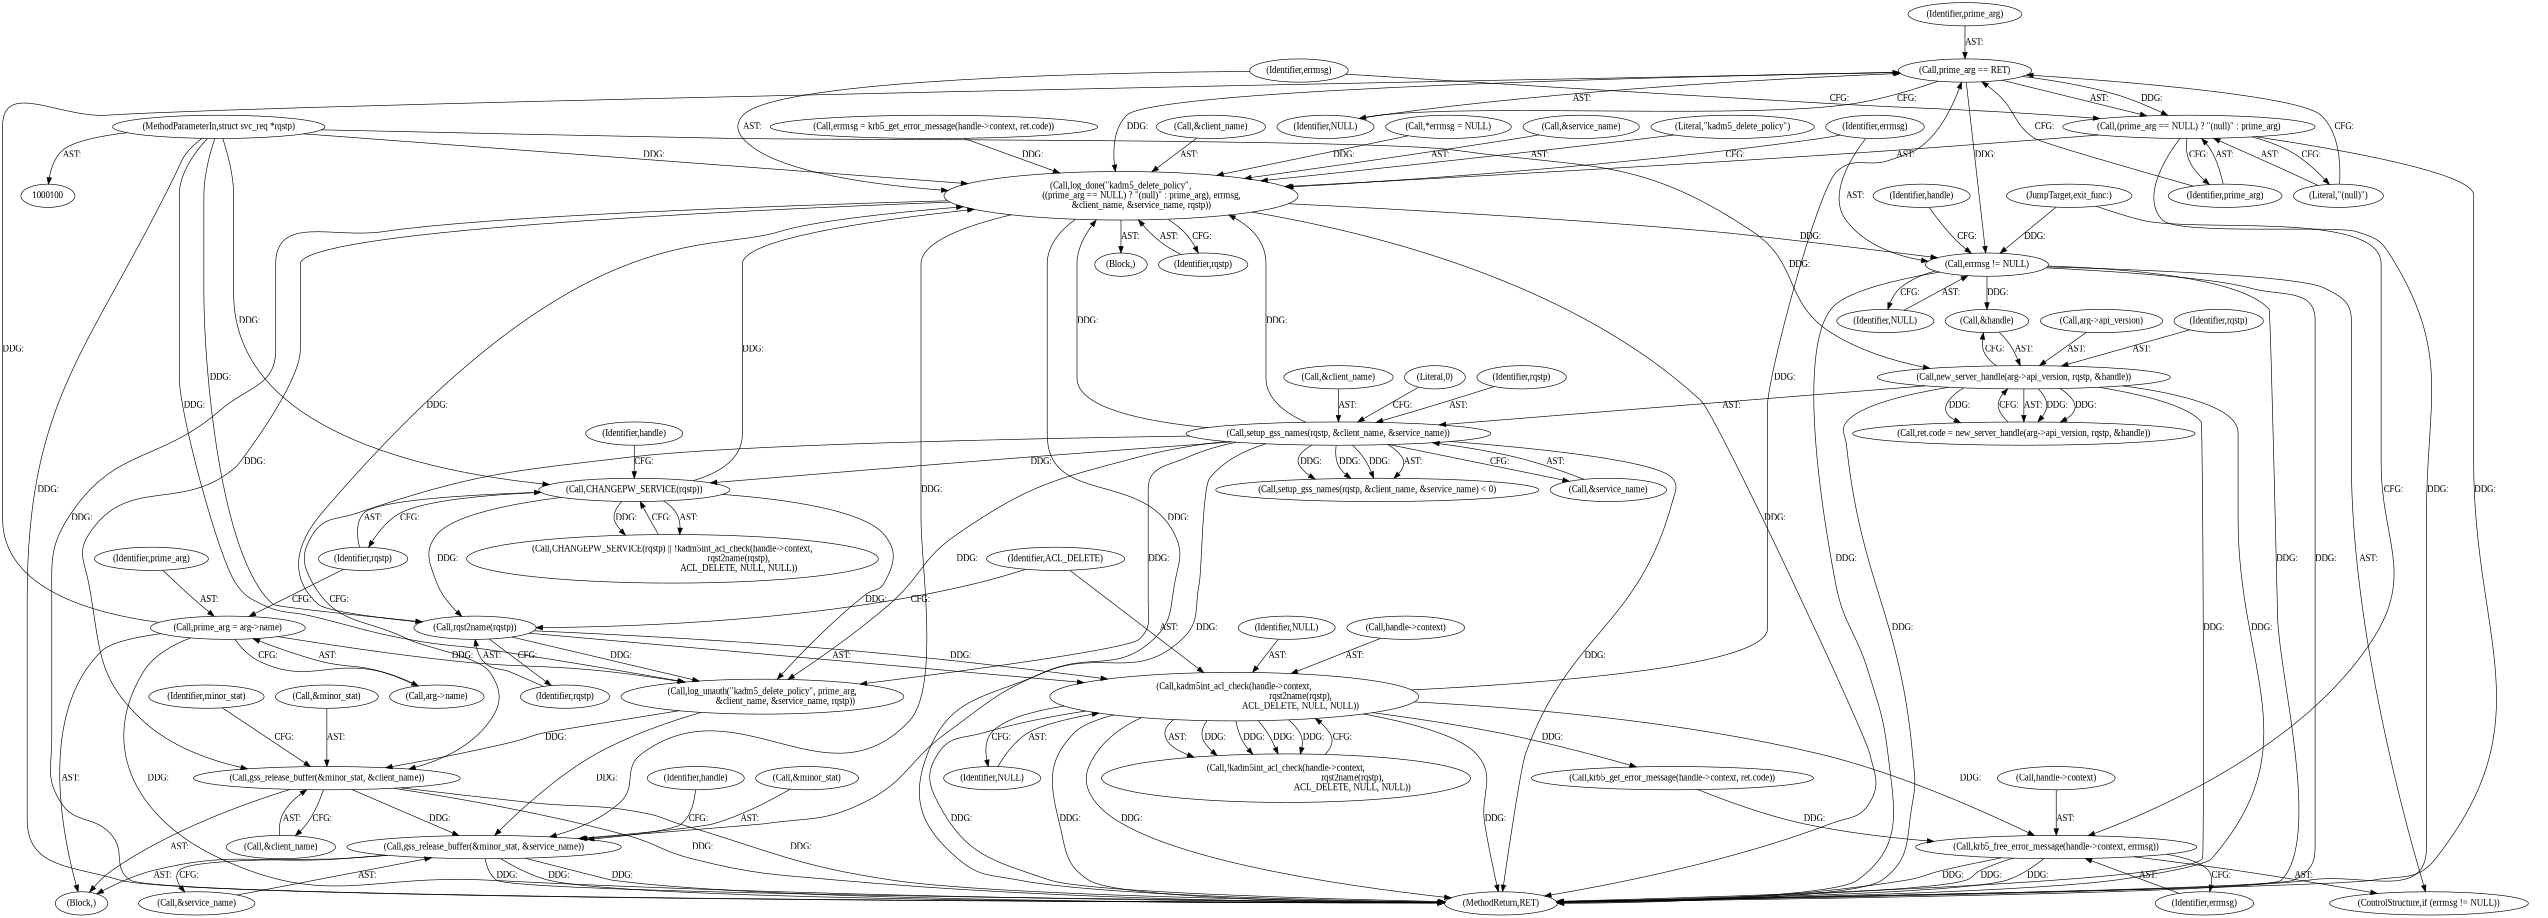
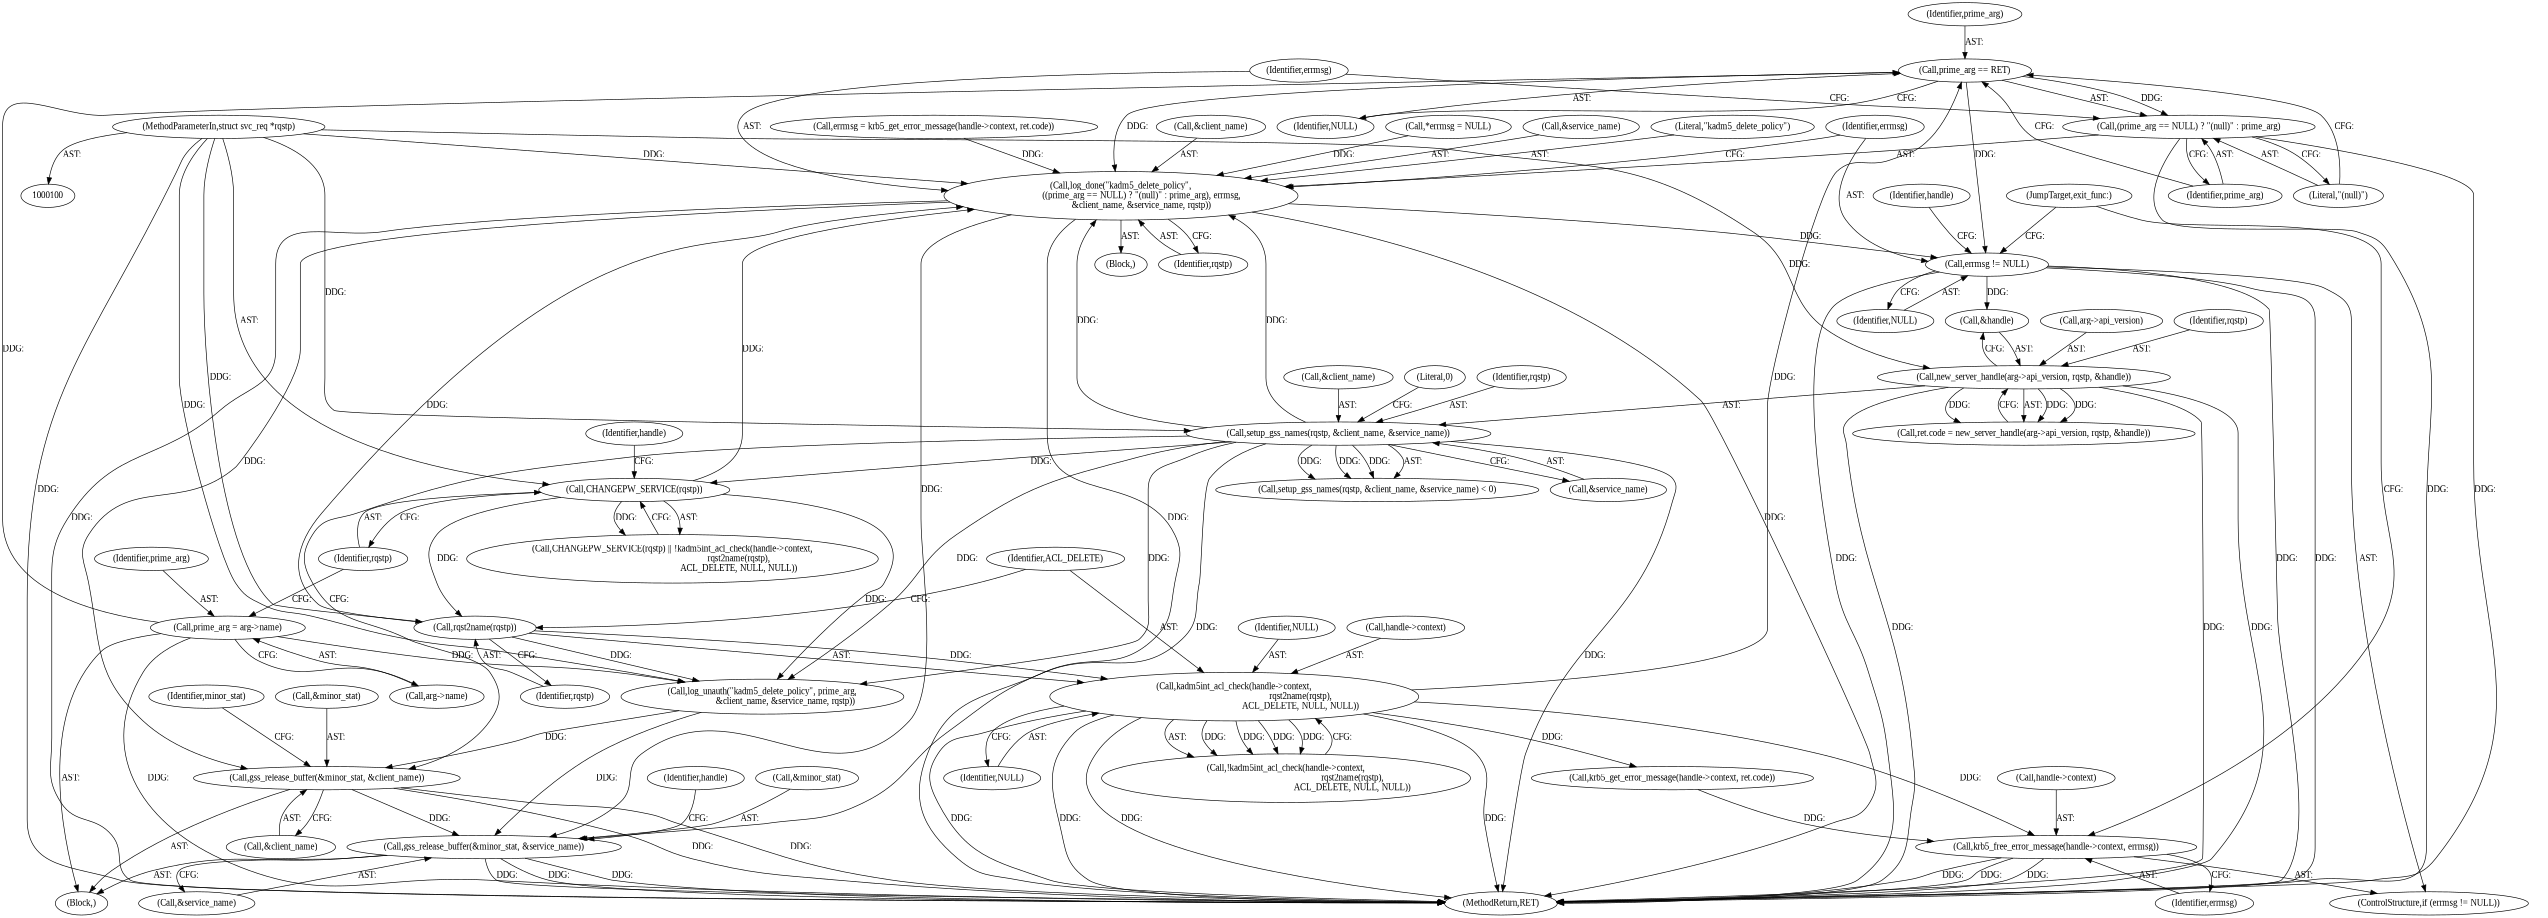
(2036, 236) -> (2036, 236)
(251, 321) -> (251, 321)
none -> (605, 420)
